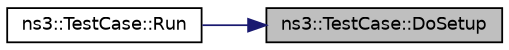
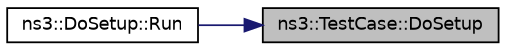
(104, 25) -> (103, 25)
